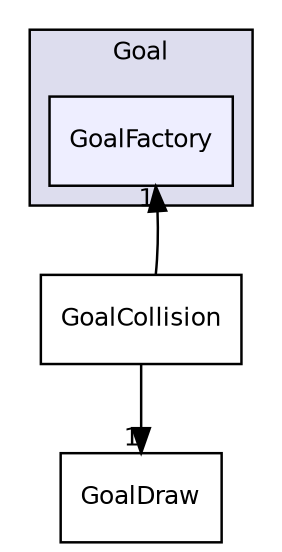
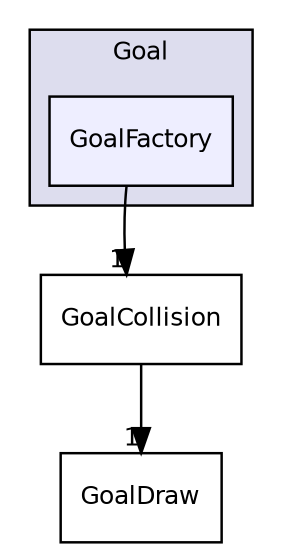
(158, 243) -> (125, 221)
